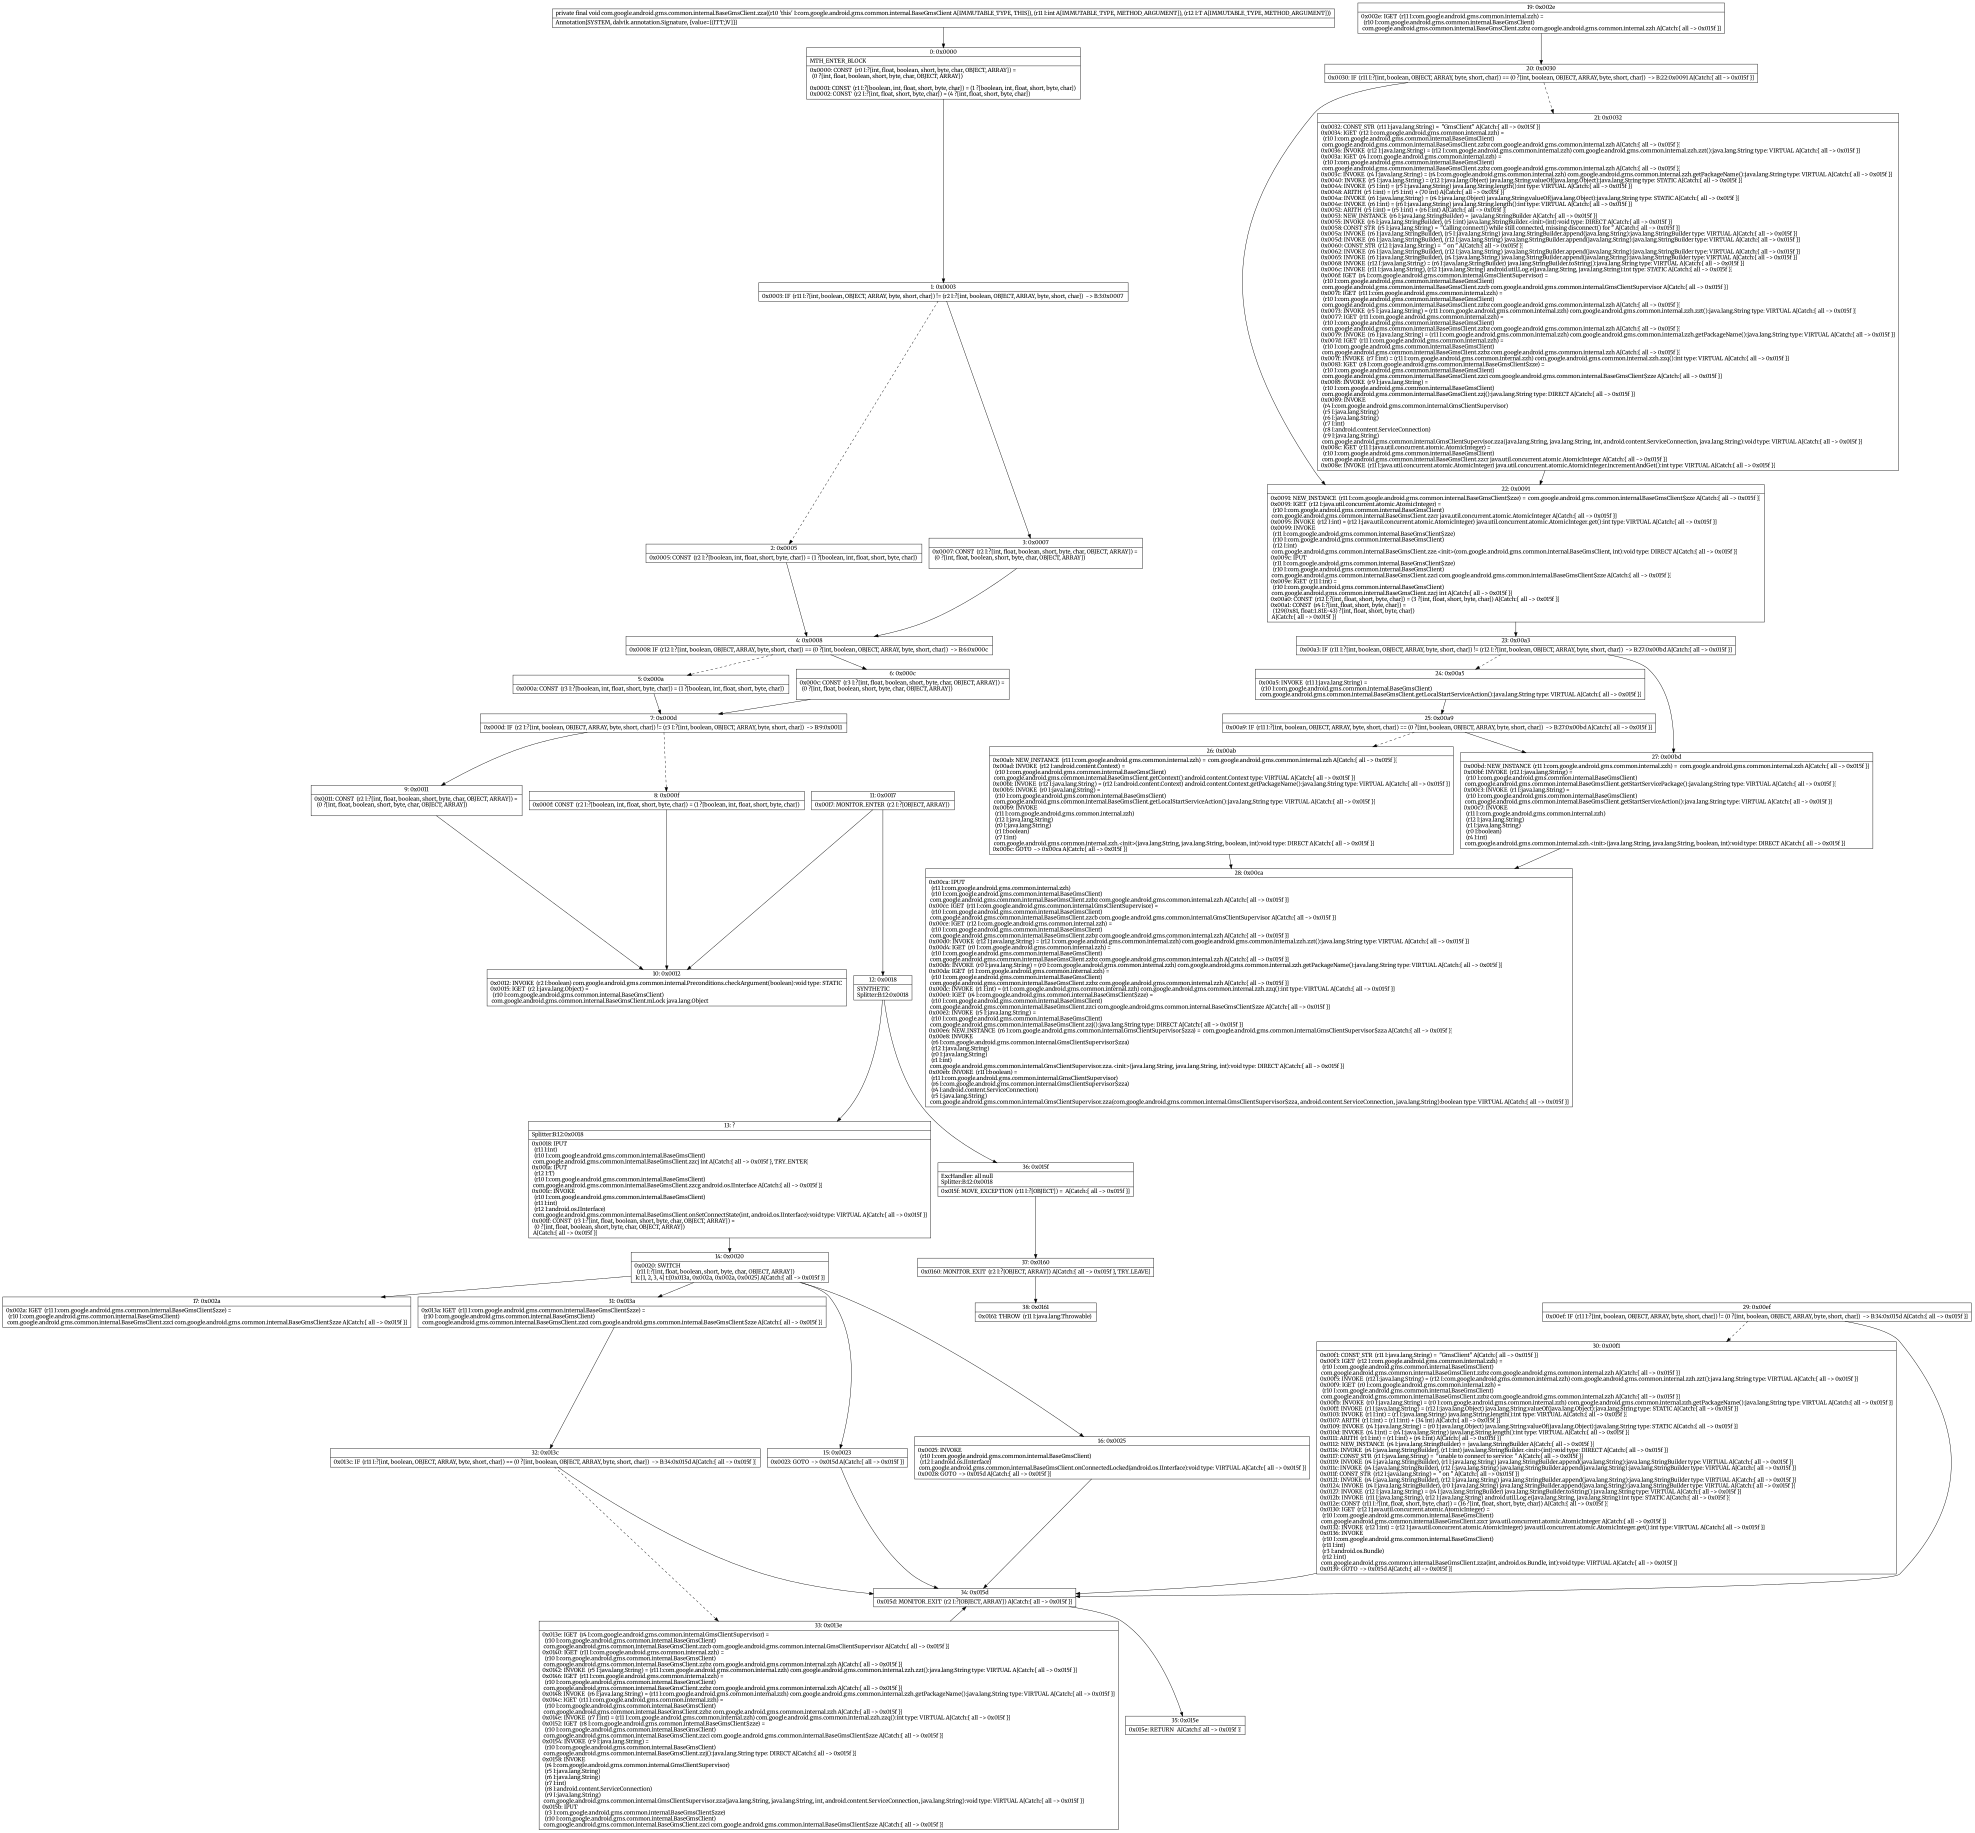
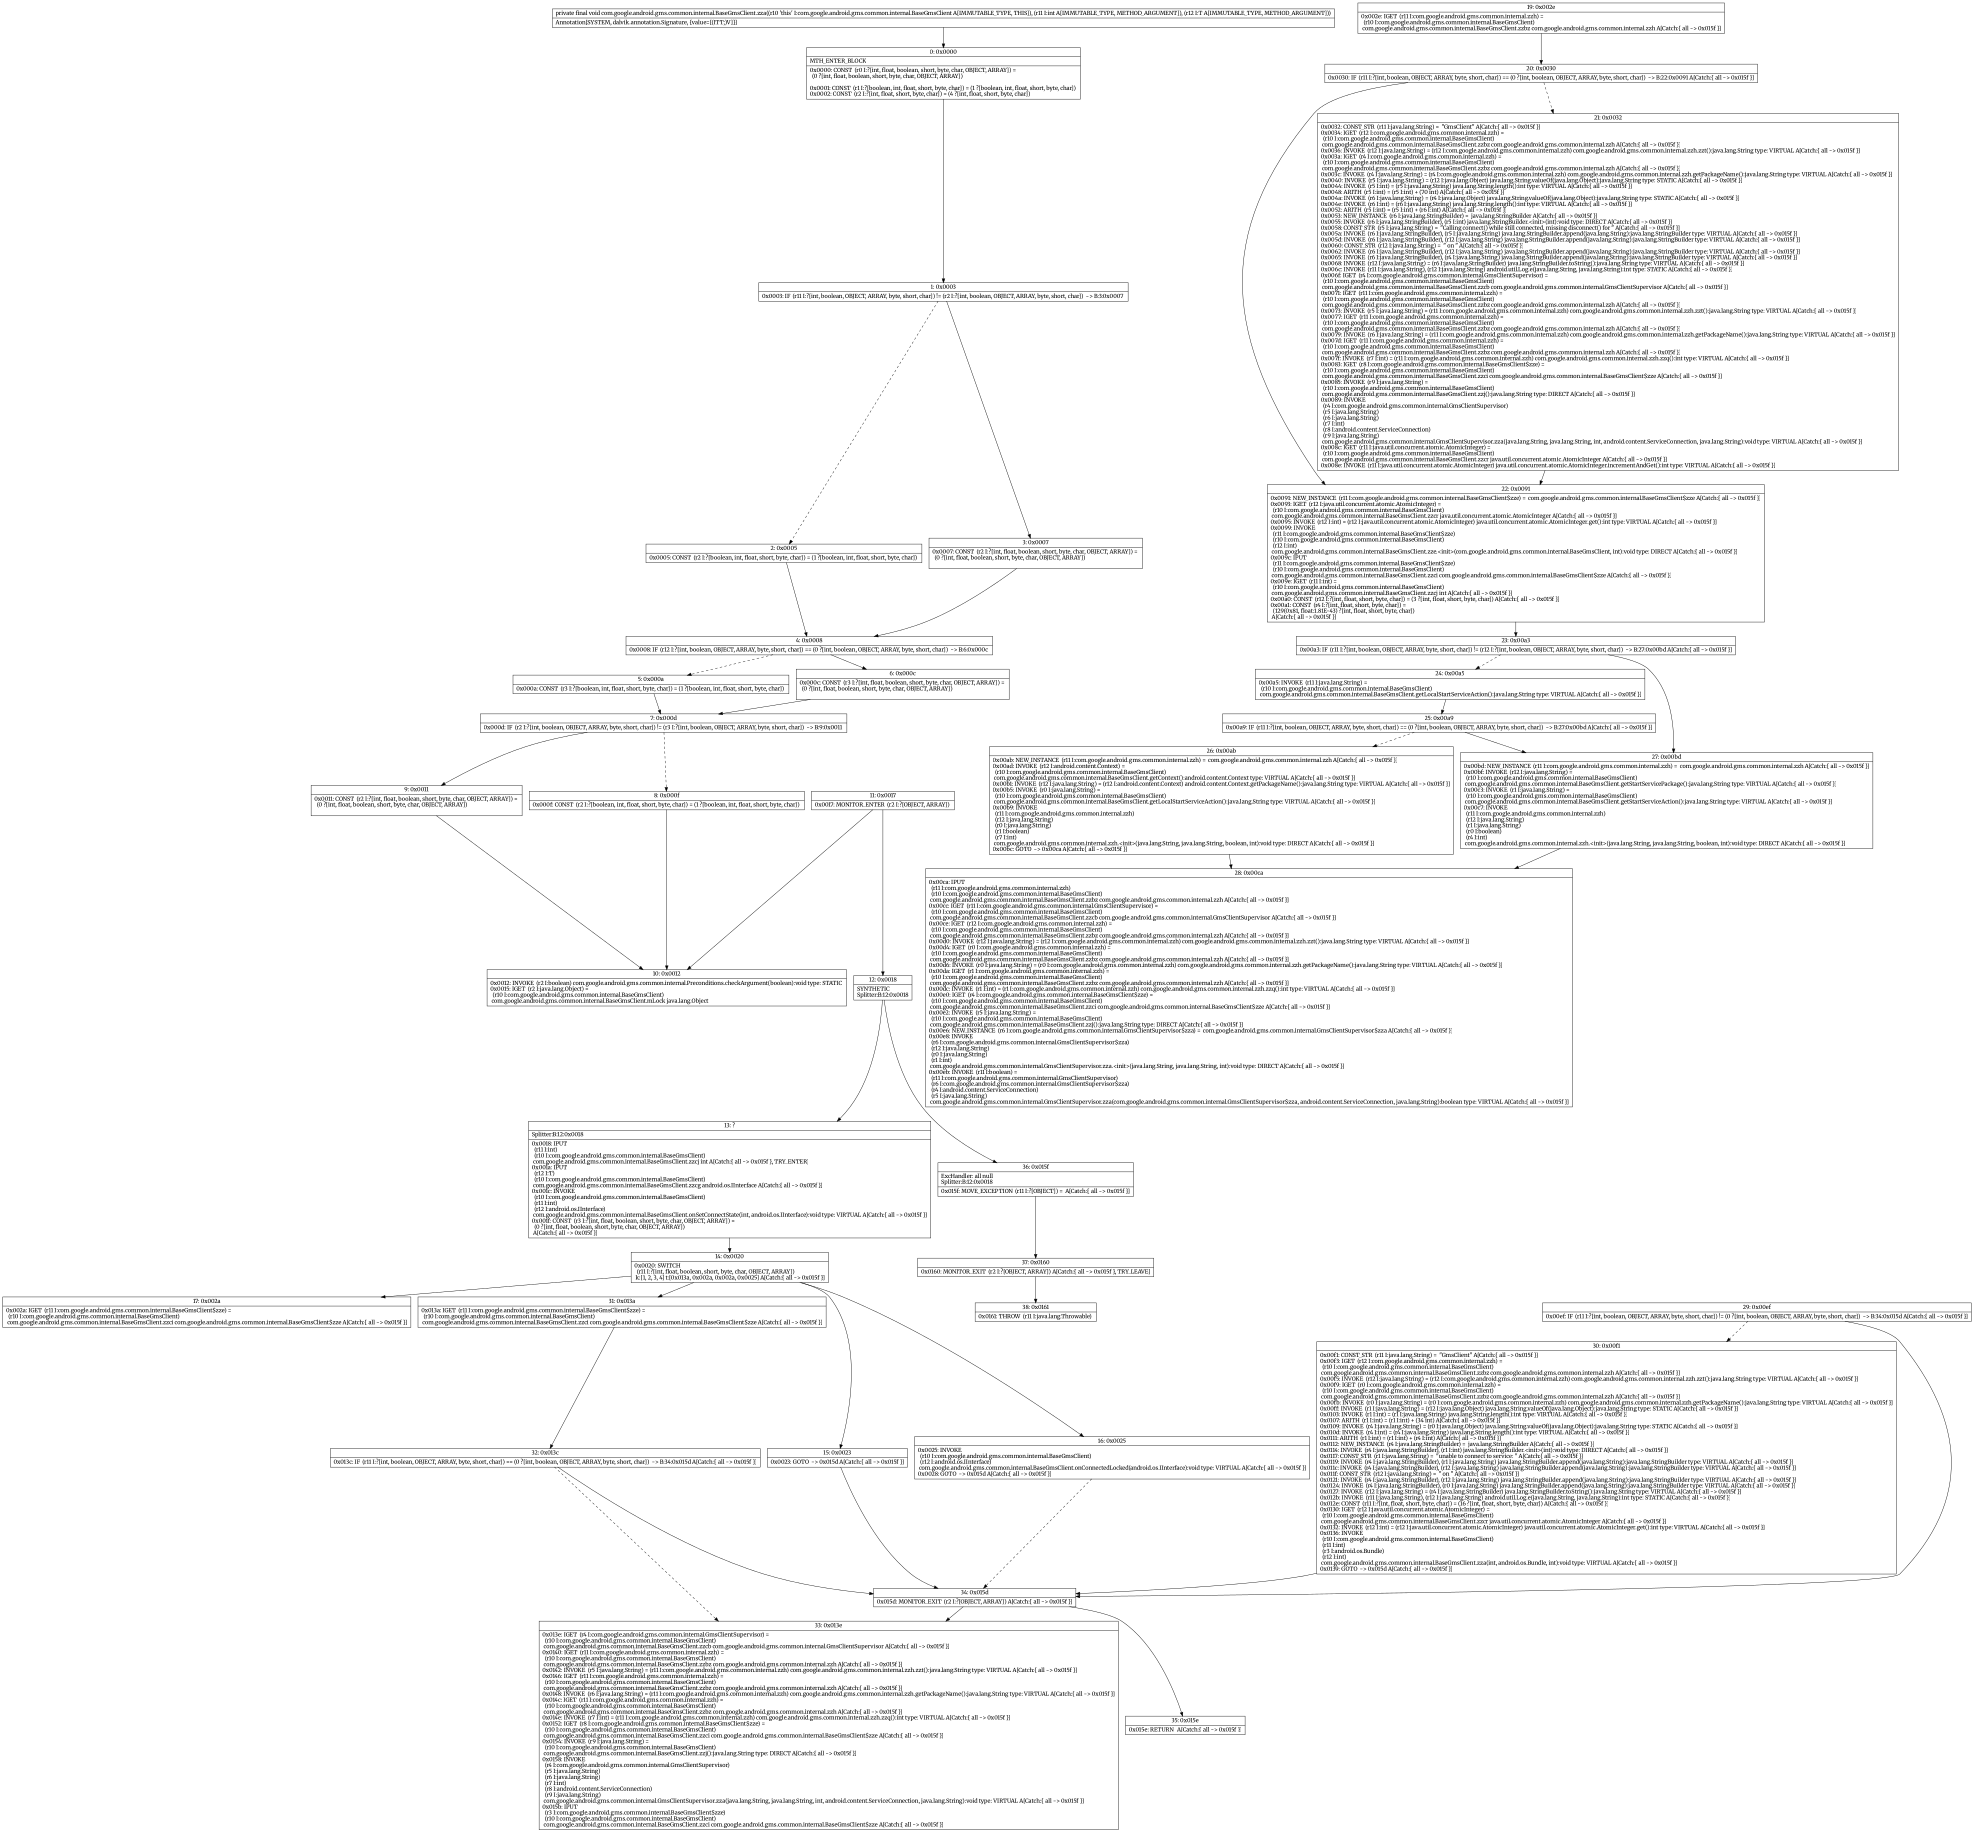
(1039, 1532) -> (1039, 1532)
(957, 1615) -> (956, 1613)
